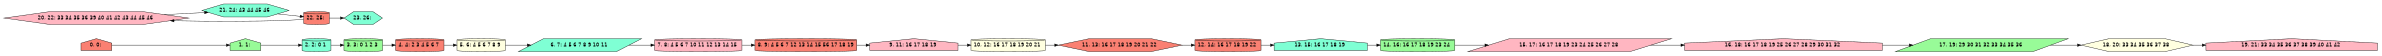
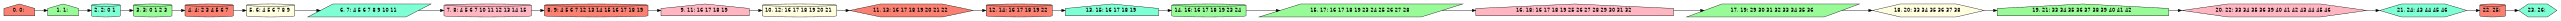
(239, 21) -> (2173, 10)
(806, 45) -> (596, 10)
(1570, 45) -> (1361, 10)
(2292, 45) -> (2083, 10)
